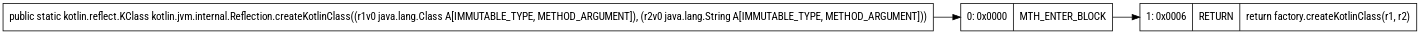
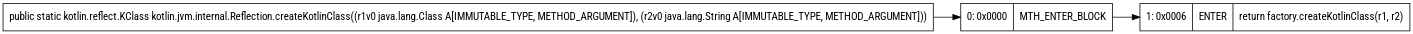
(1216, 17) -> (1213, 17)
